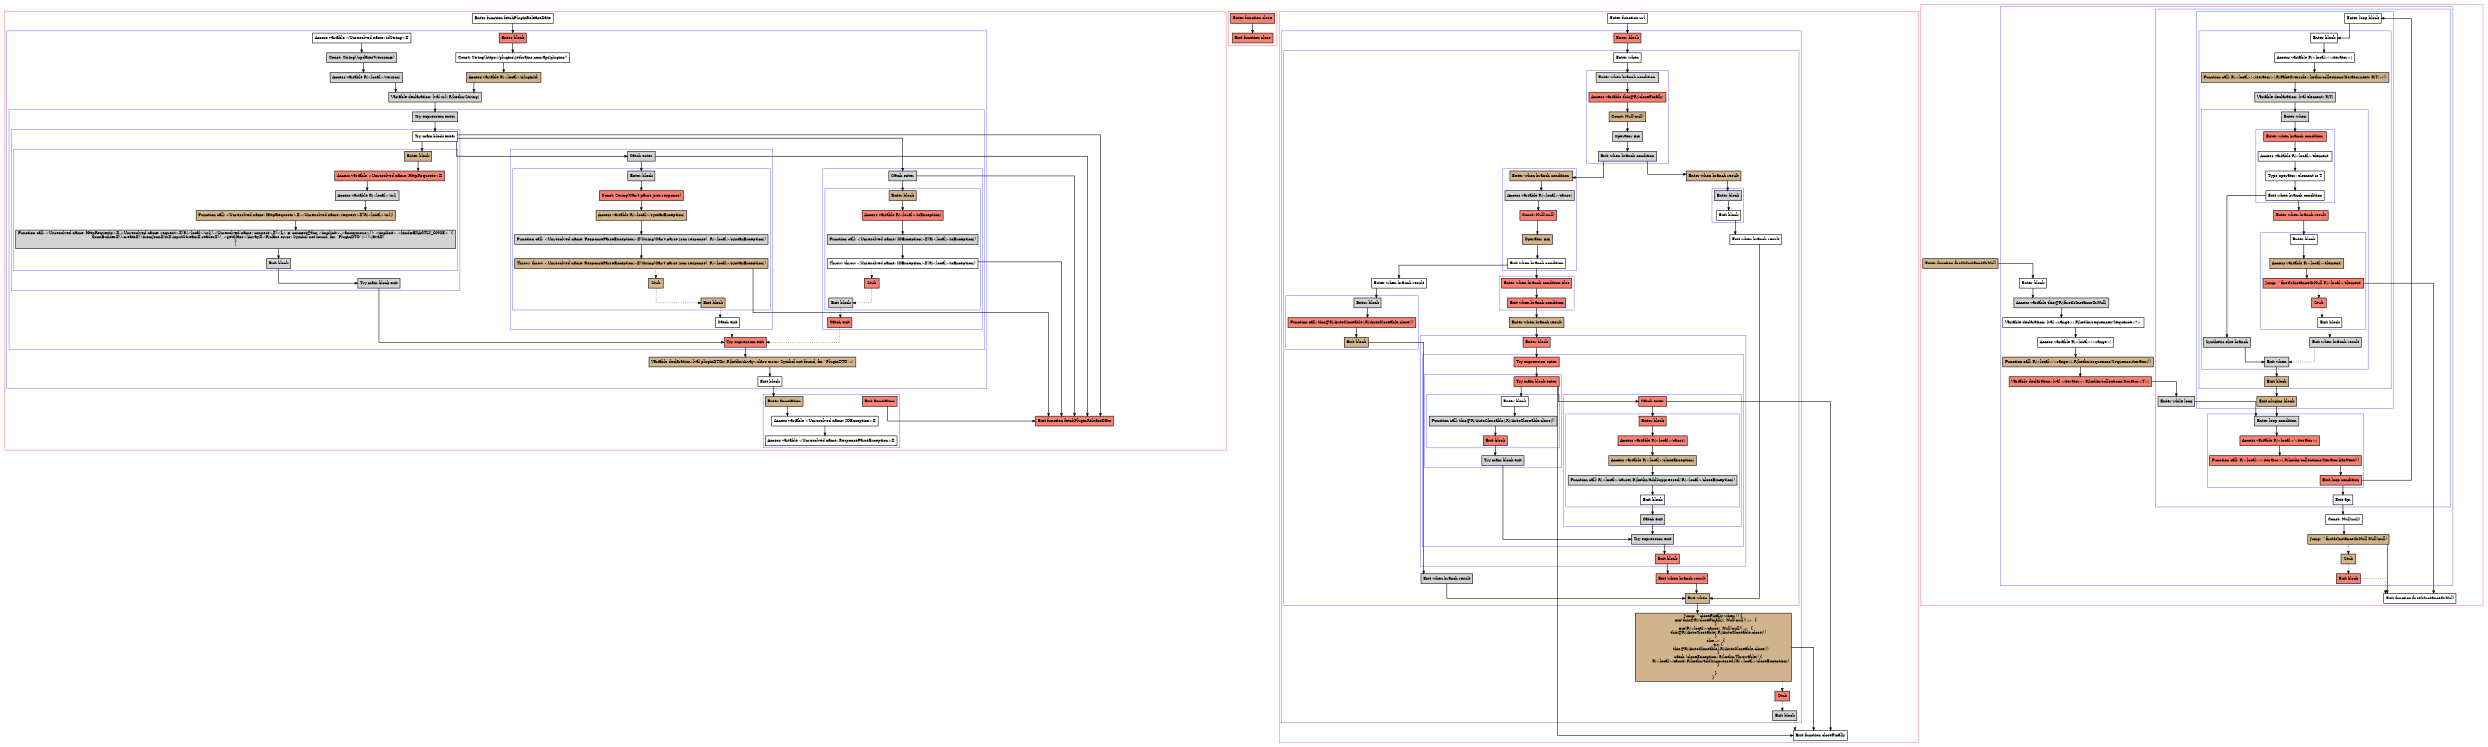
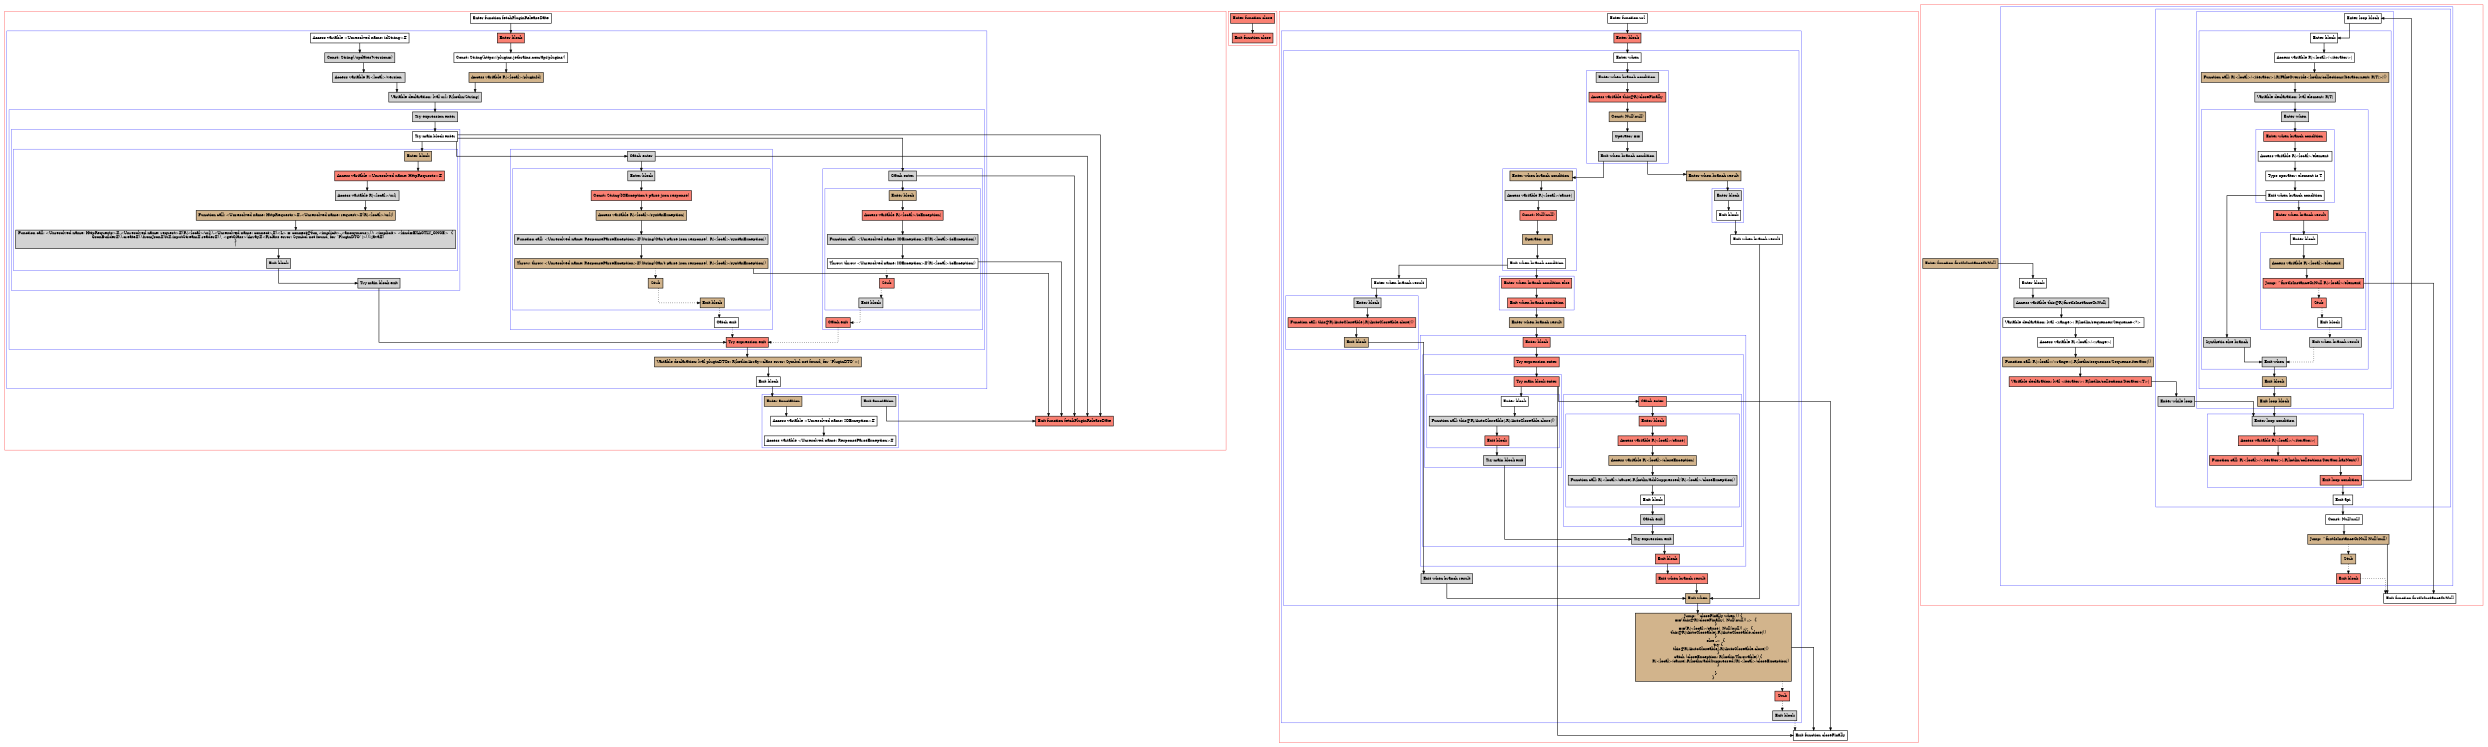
(641, 196) -> (641, 196)
(880, 401) -> (879, 401)
(2277, 401) -> (2274, 401)
